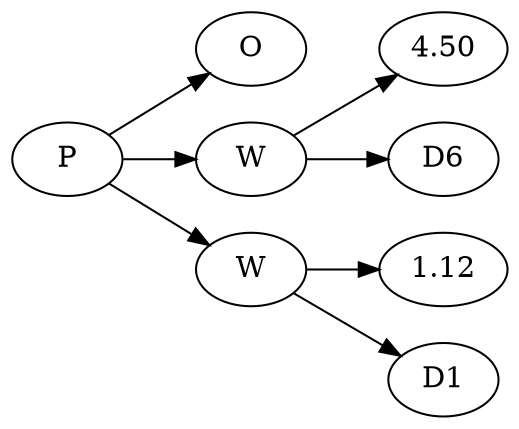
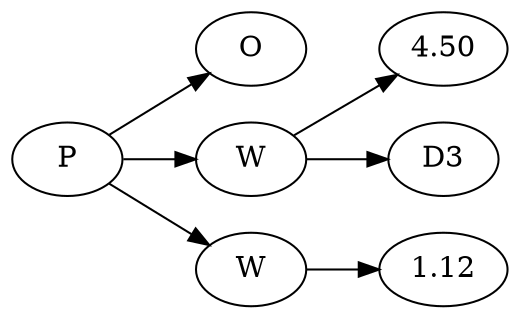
(443, 159) -> (443, 159)
(443, 380) -> none
